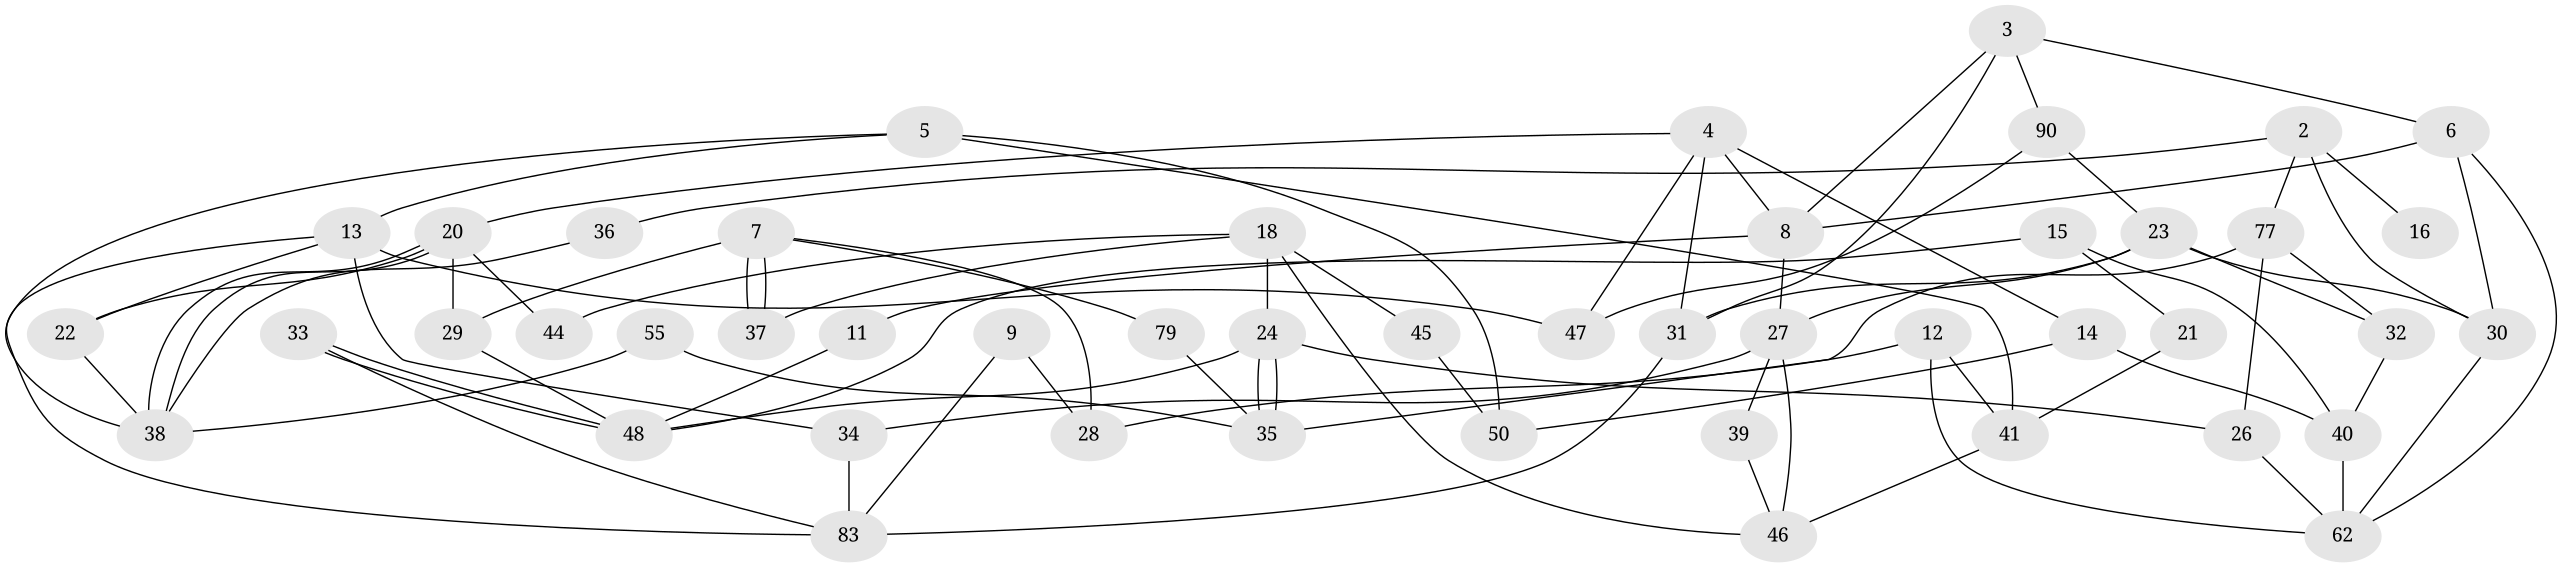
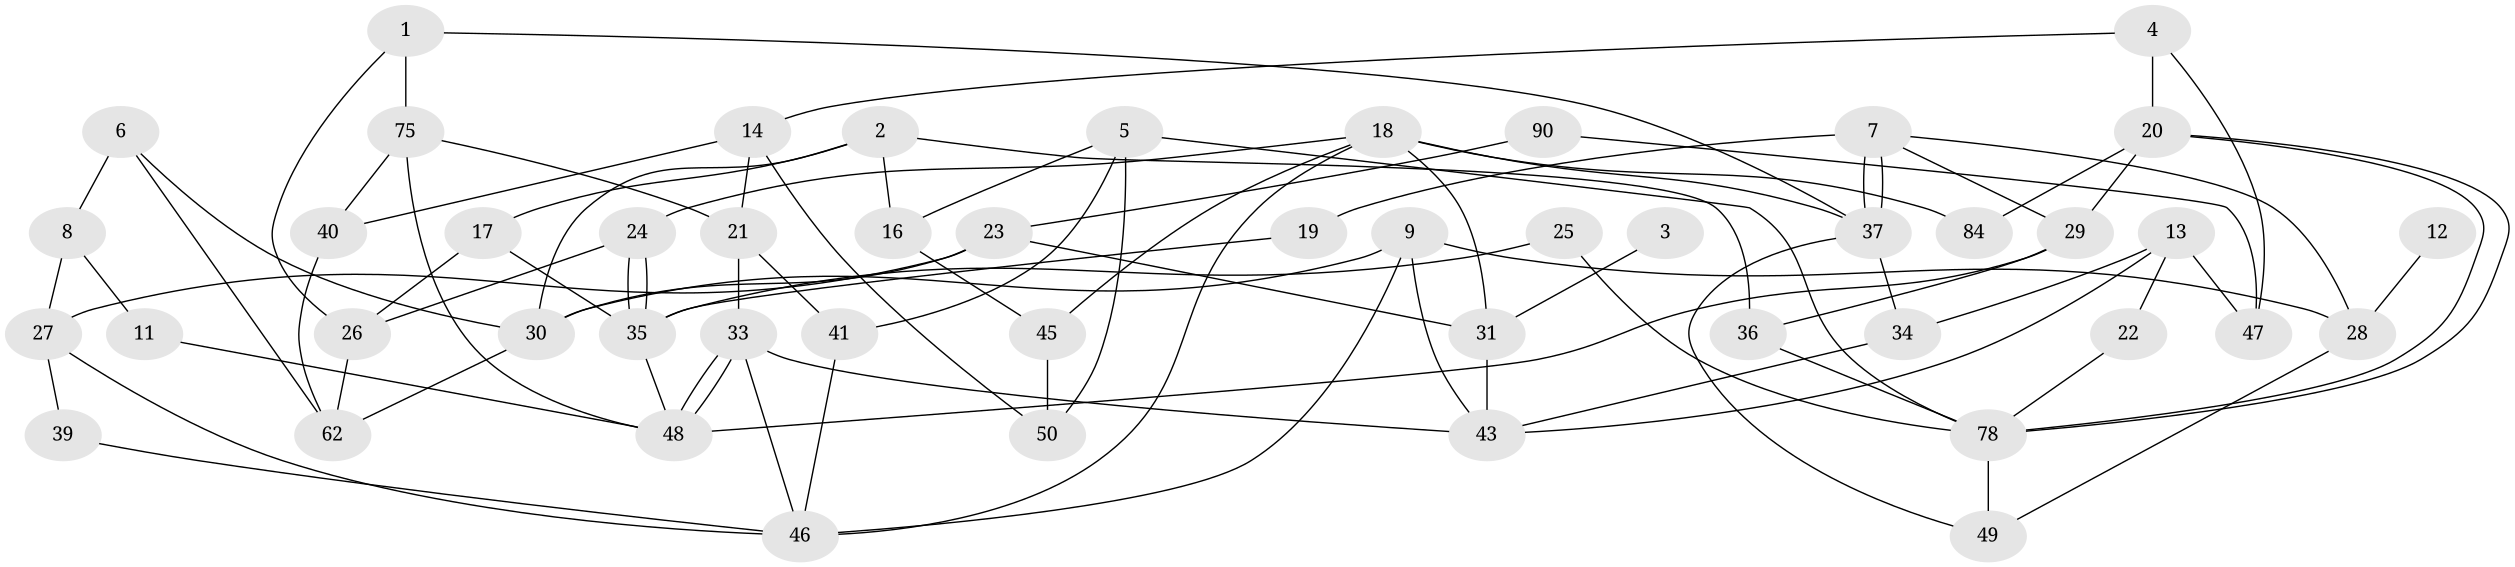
none -> (406, 31)
(2230, 79) -> none
(2027, 82) -> none
(1897, 132) -> none
(631, 160) -> (1007, 181)
none -> (746, 182)
(1747, 183) -> none
(1693, 229) -> (1466, 220)
(2058, 233) -> (406, 132)
(2266, 233) -> (483, 233)
none -> (739, 274)
(260, 285) -> none
none -> (1035, 288)
none -> (1909, 292)
none -> (996, 300)
(554, 334) -> (1974, 233)
(655, 334) -> (1564, 233)
(1166, 334) -> (1309, 233)
(2396, 334) -> none
(1972, 385) -> none
(885, 401) -> (656, 384)
(1407, 402) -> (1888, 284)
(155, 435) -> (1988, 435)
none -> (769, 435)
none -> (1173, 488)
(2075, 504) -> none
(849, 536) -> (1487, 435)
none -> (1988, 536)
